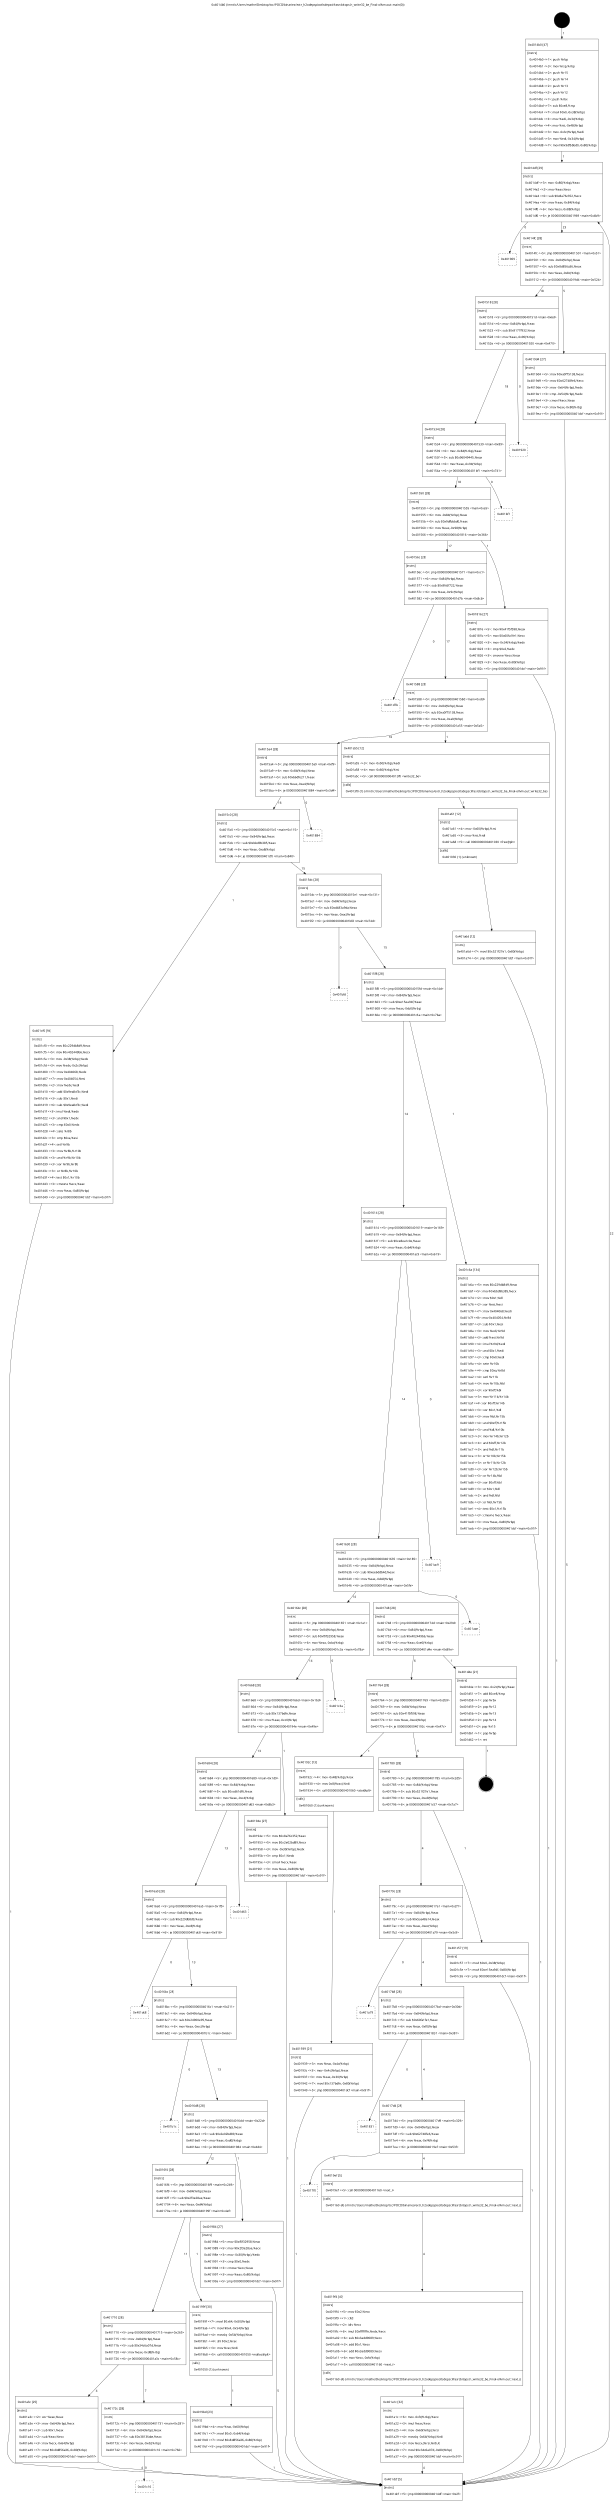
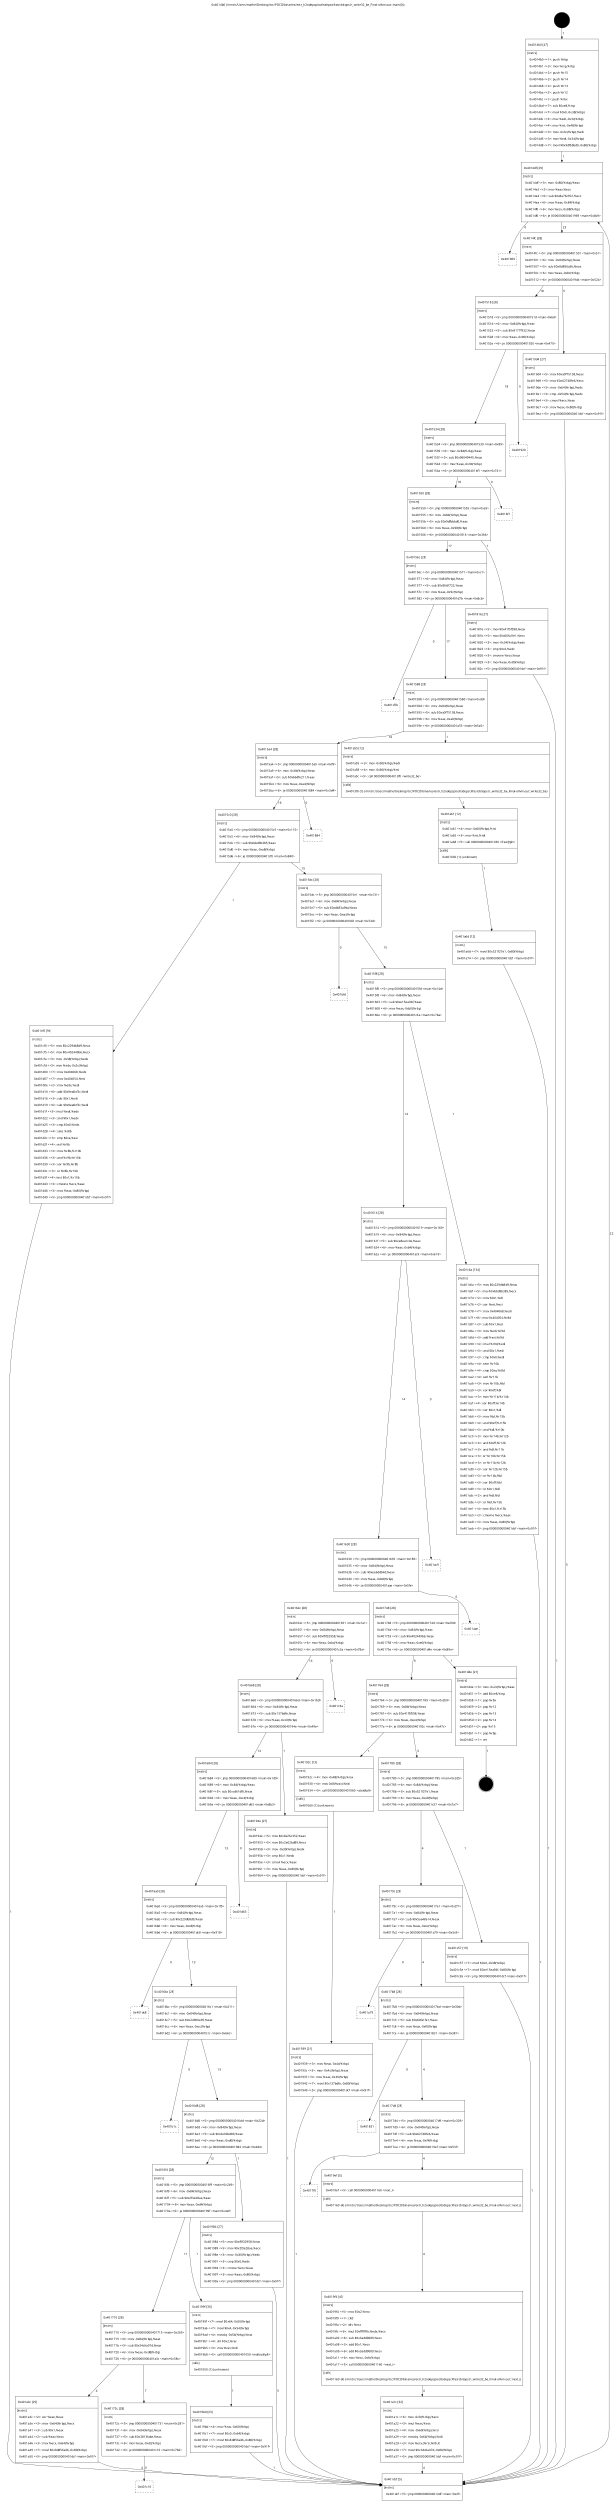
(352, 1596) -> none
